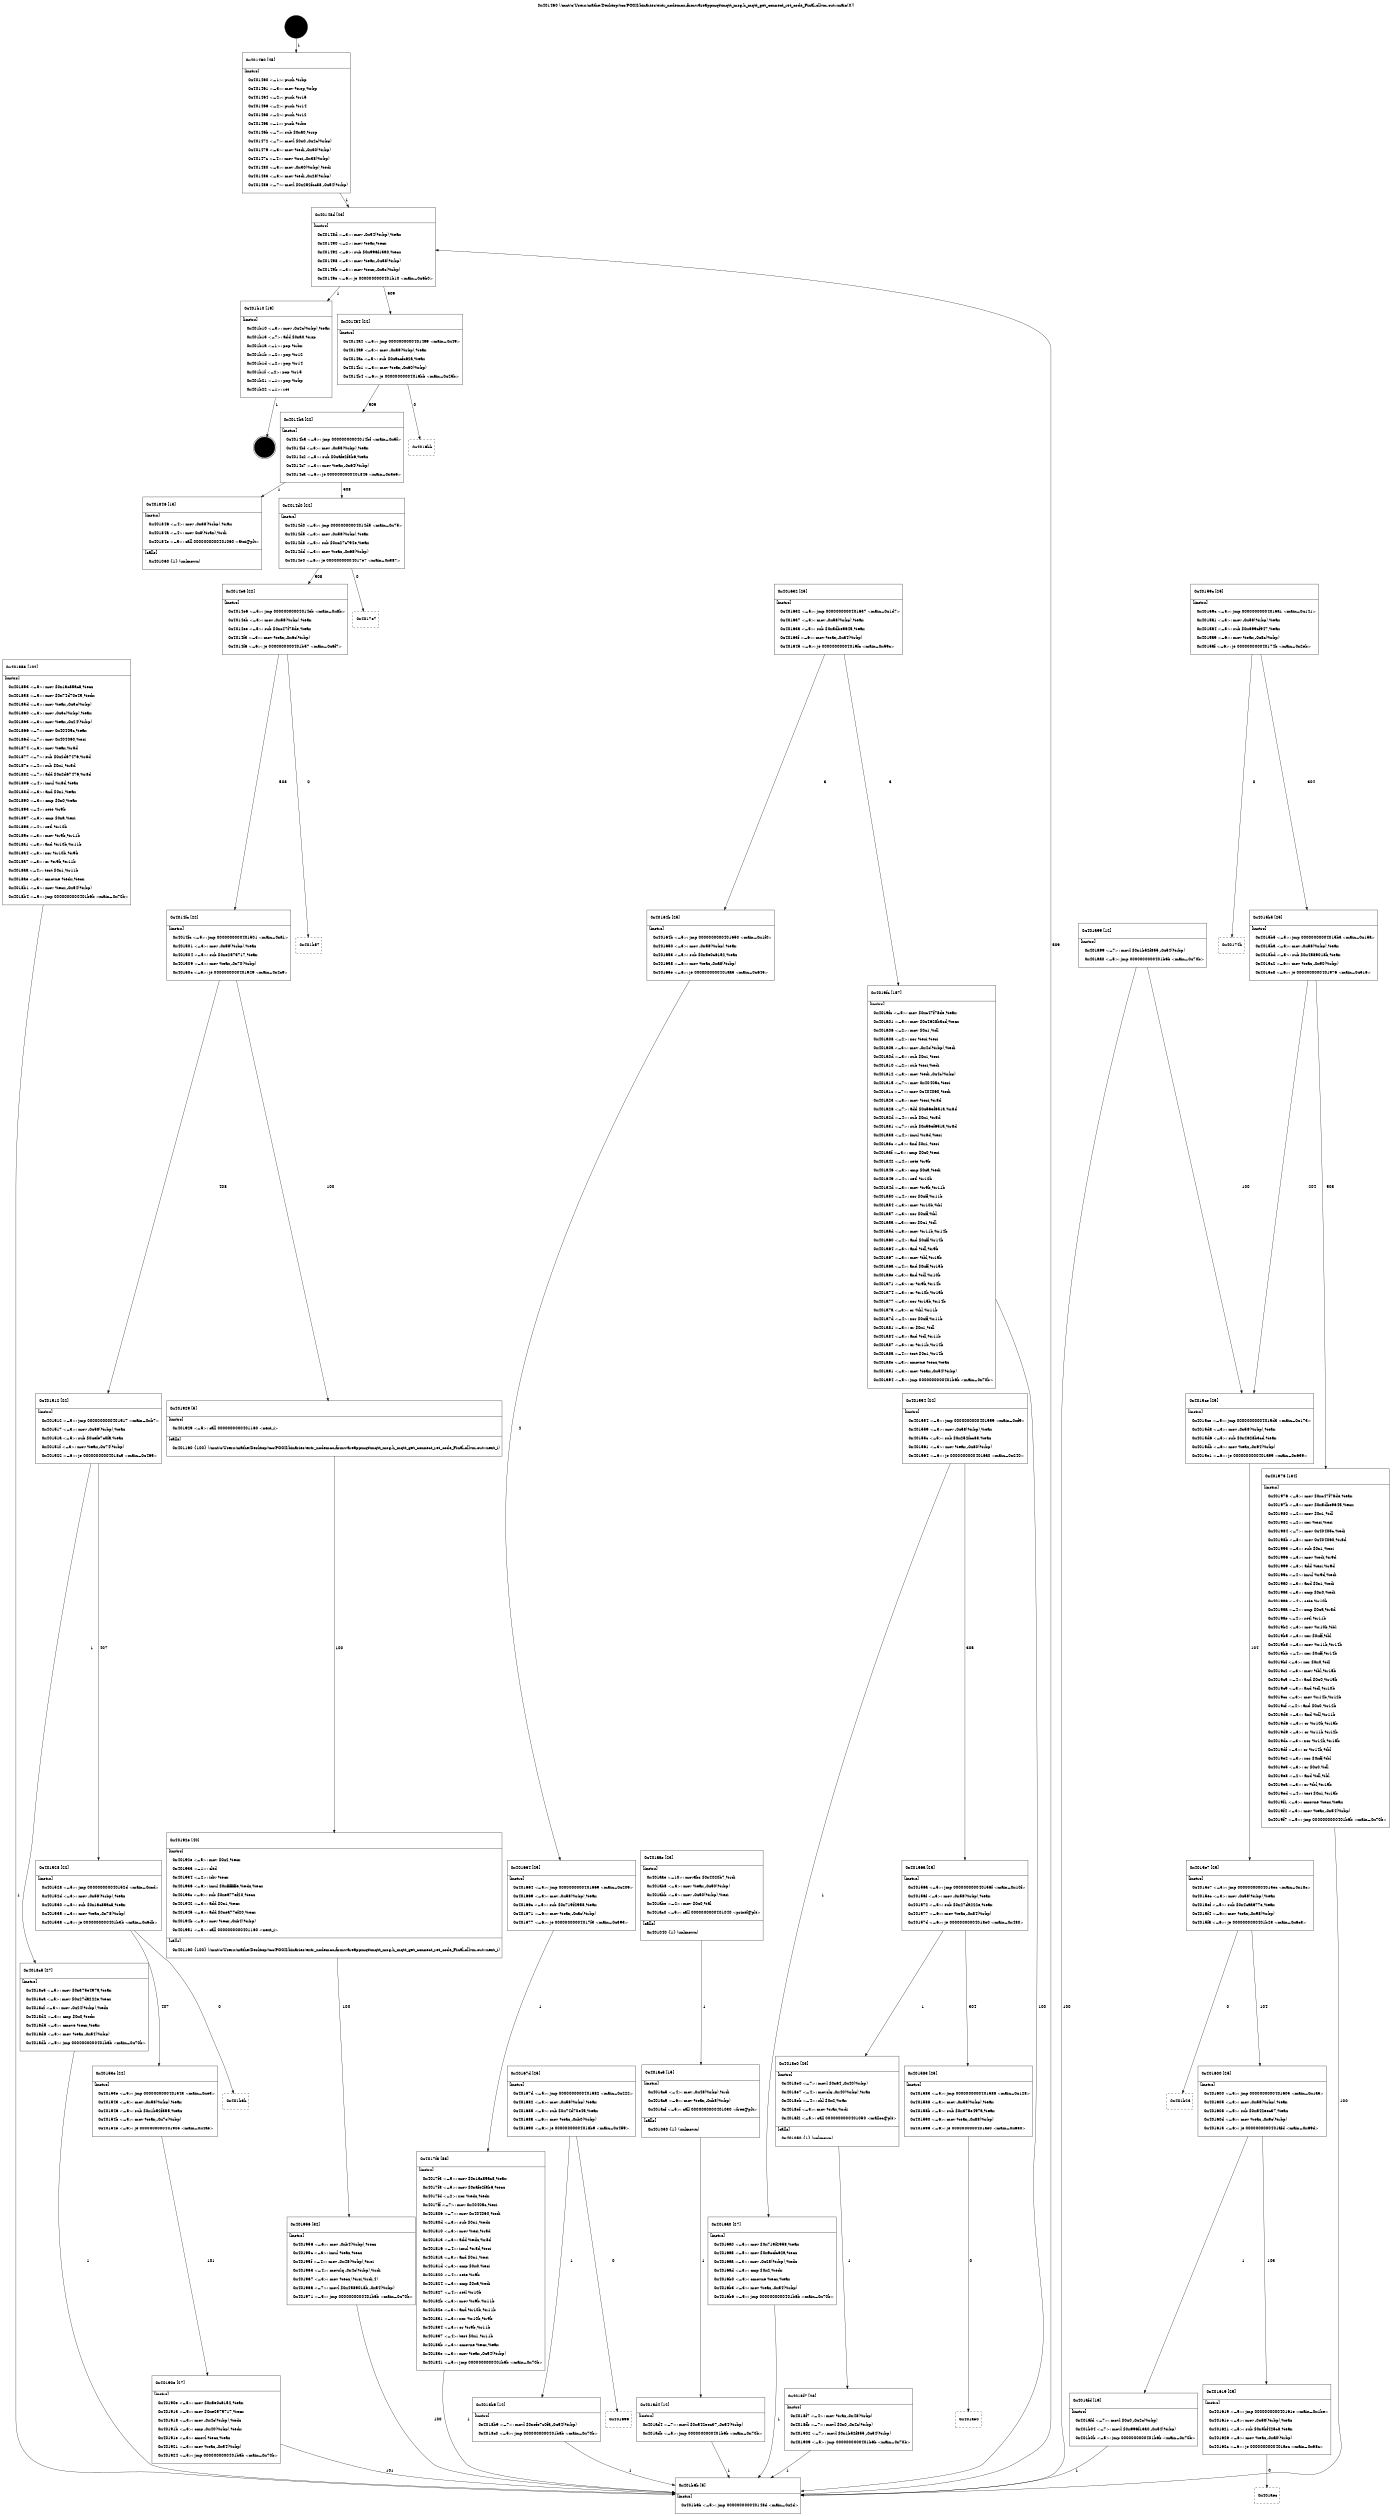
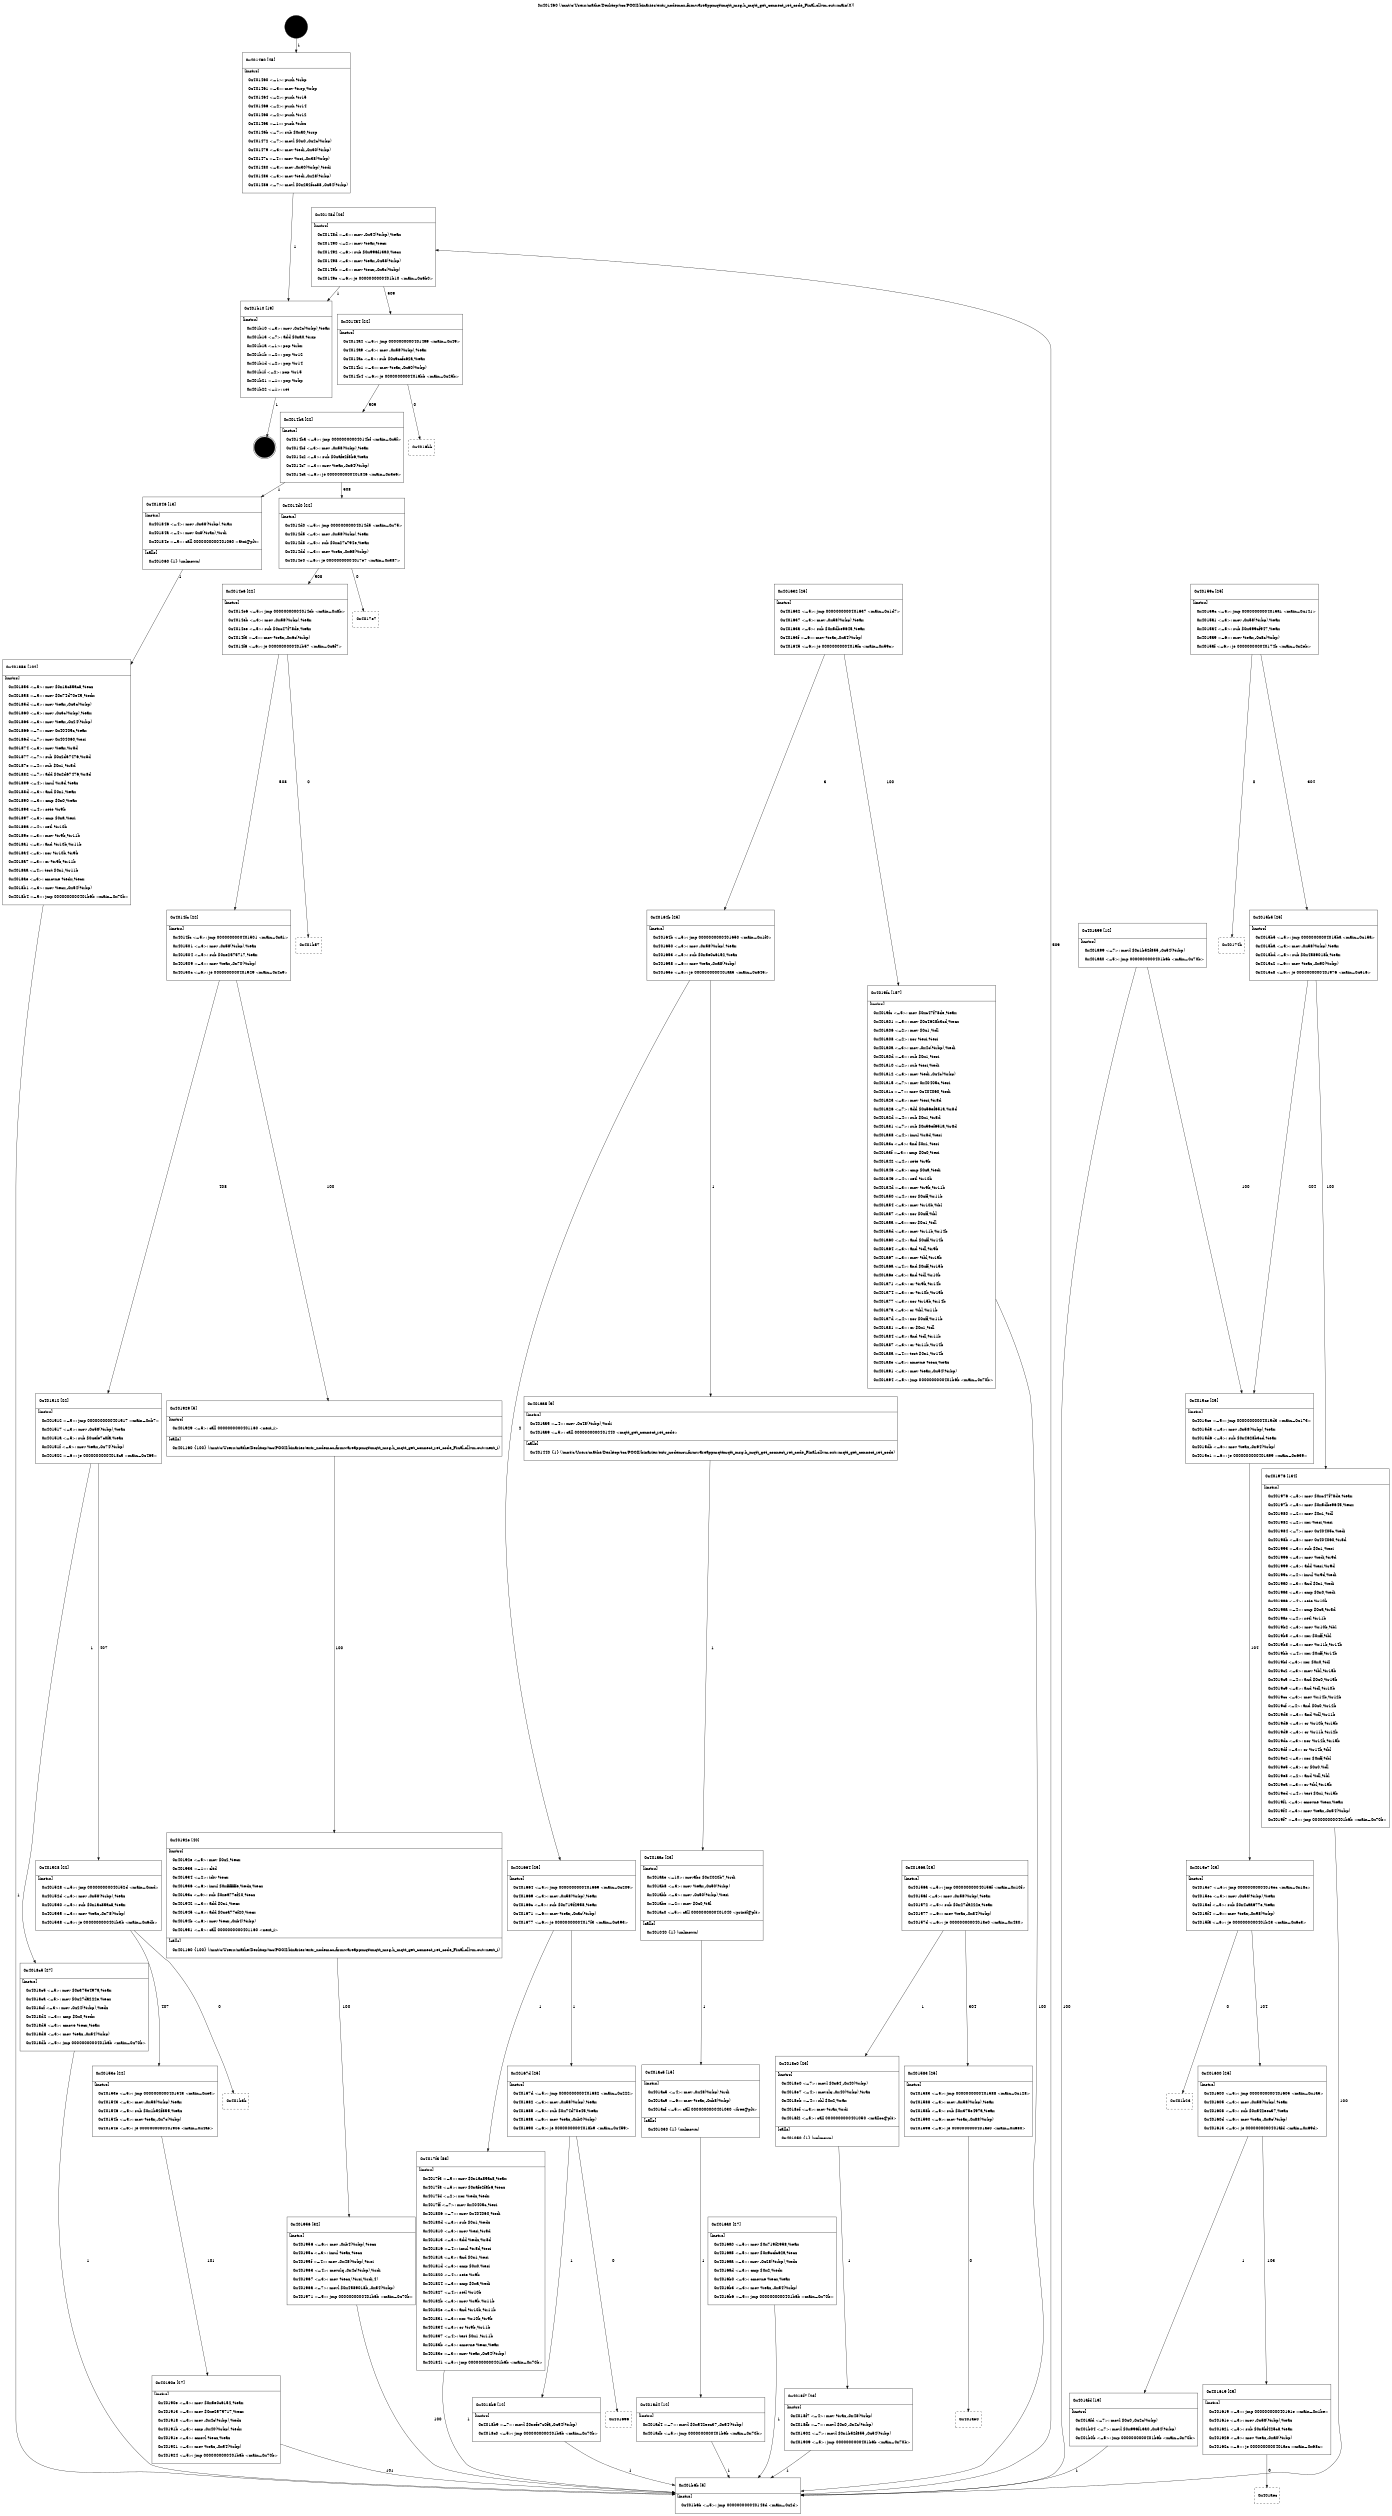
(344, 199) -> (291, 246)
none -> (157, 616)
(890, 782) -> (890, 782)
(1330, 1187) -> (1330, 1187)
none -> (711, 1428)
(965, 1428) -> none
none -> (571, 1997)
